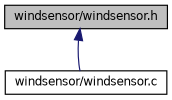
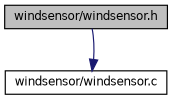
(78, 56) -> (94, 44)
